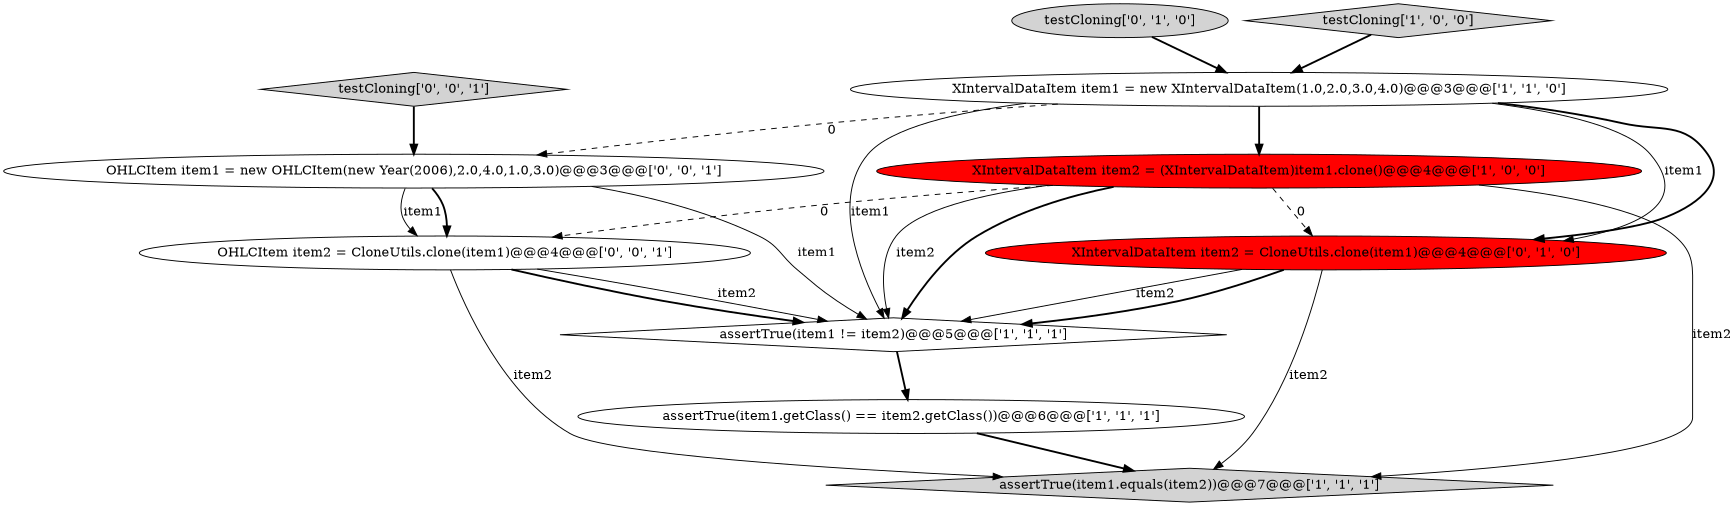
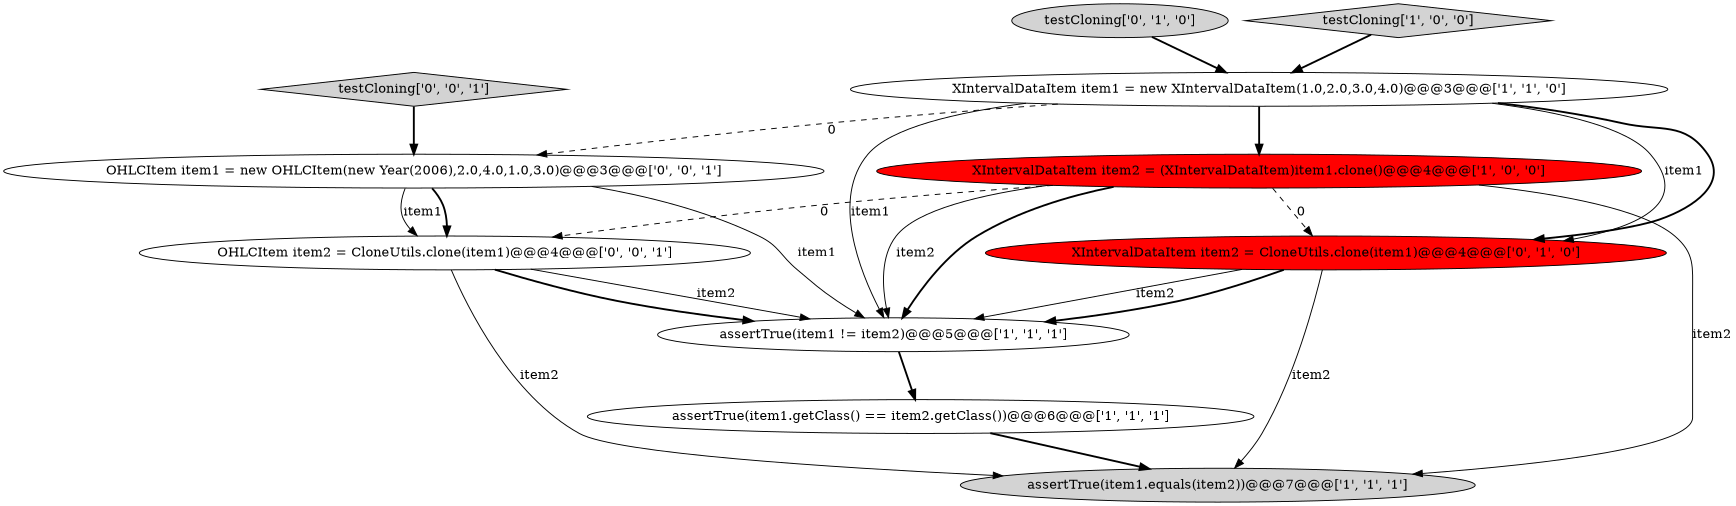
(893, 335) -> (893, 335)
(1190, 485) -> (1218, 485)
